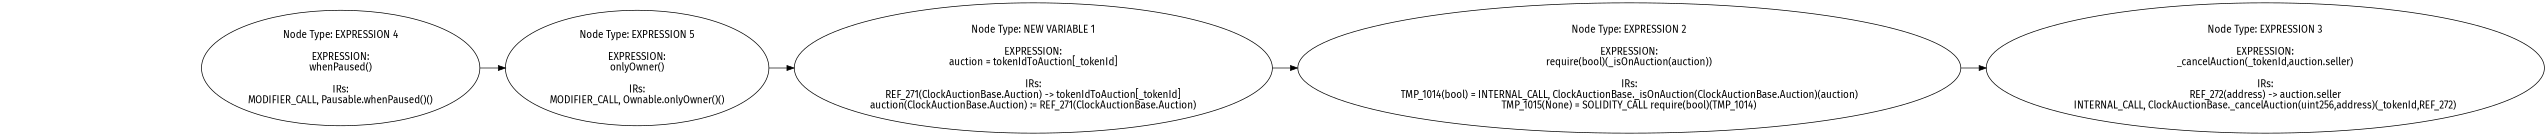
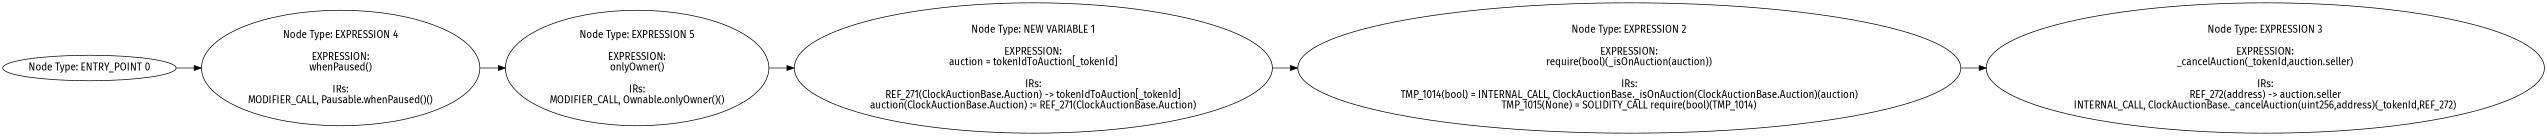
none -> (89, 68)
